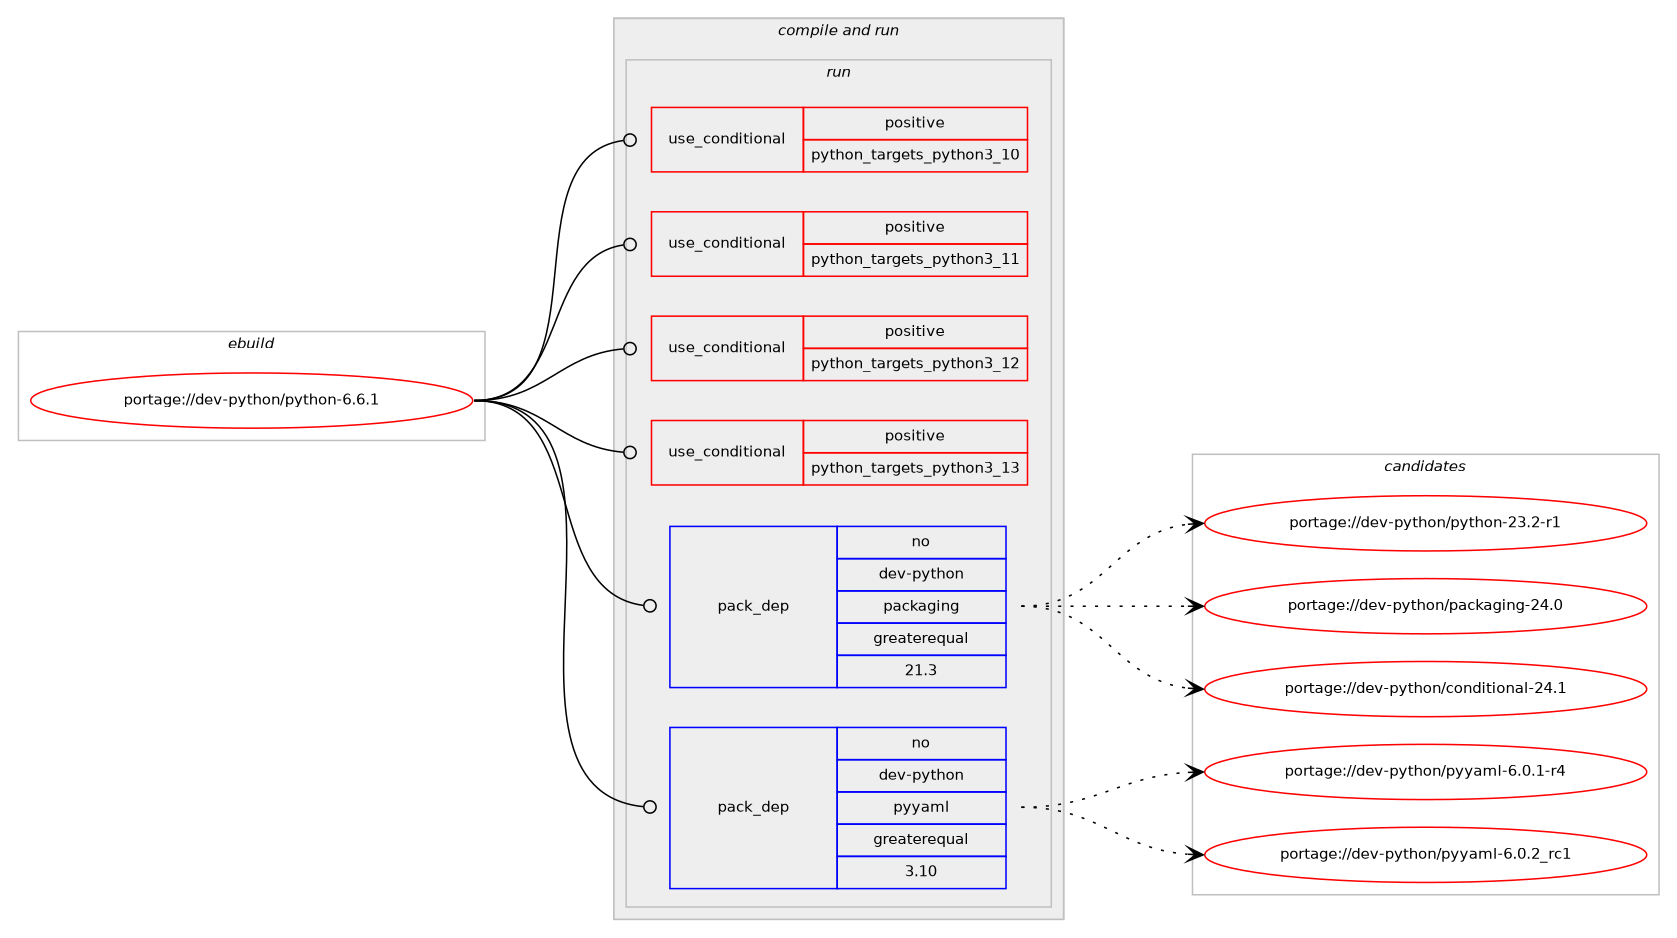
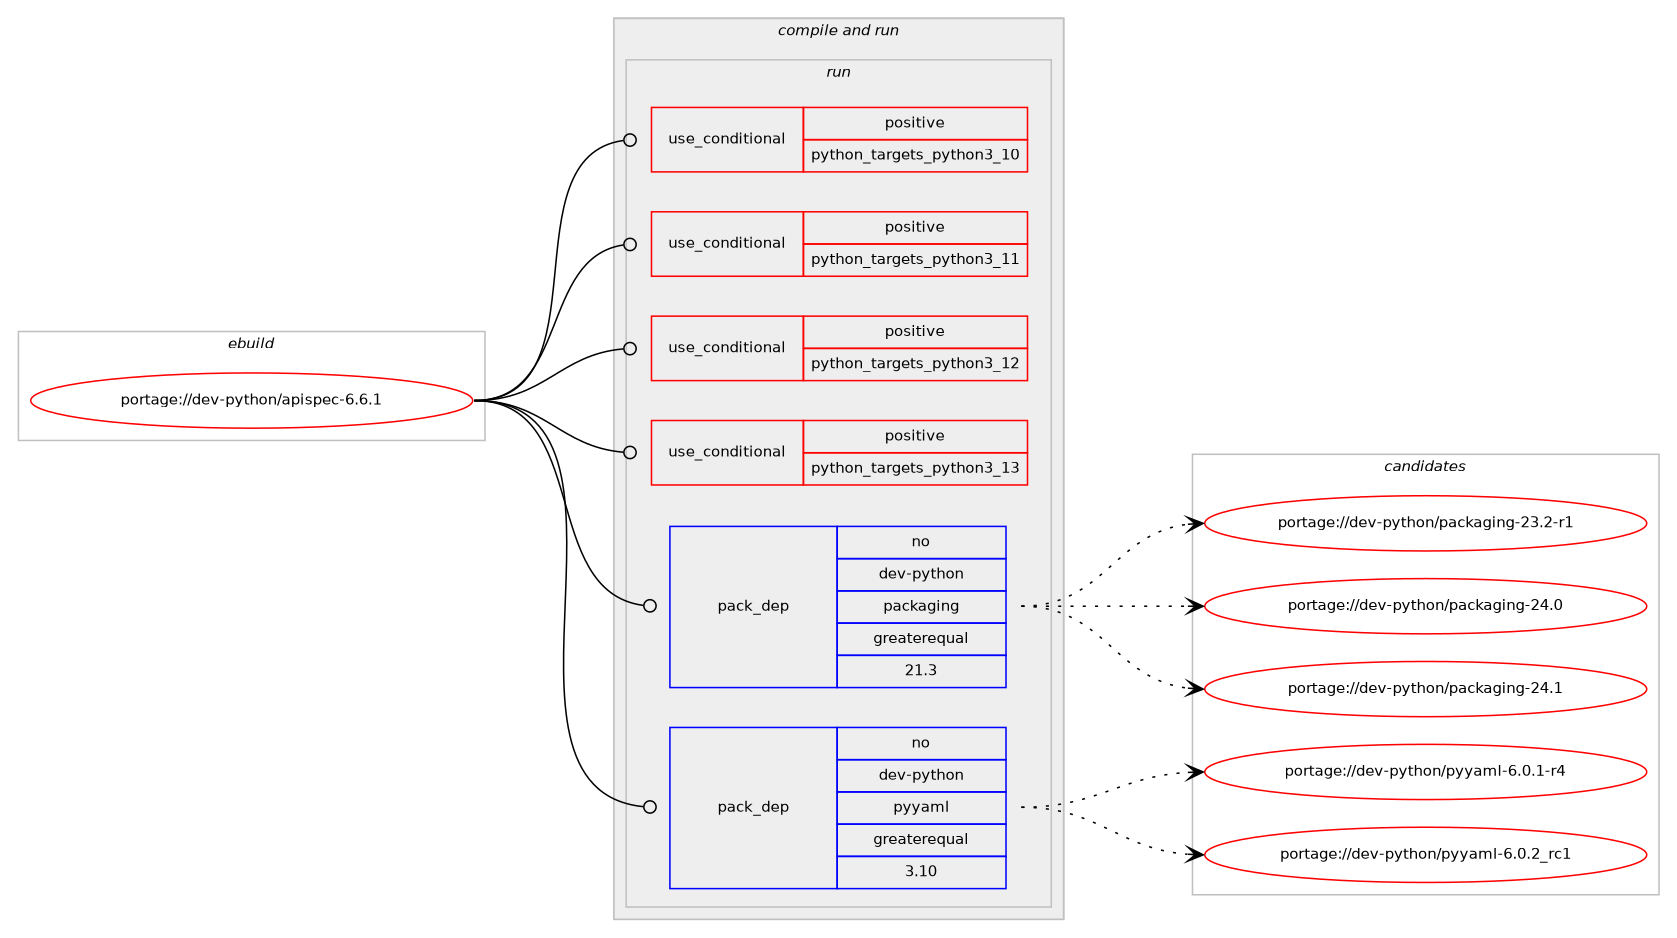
(252, 401) -> (252, 401)
(1426, 523) -> (1426, 523)
(1426, 689) -> (1426, 689)
